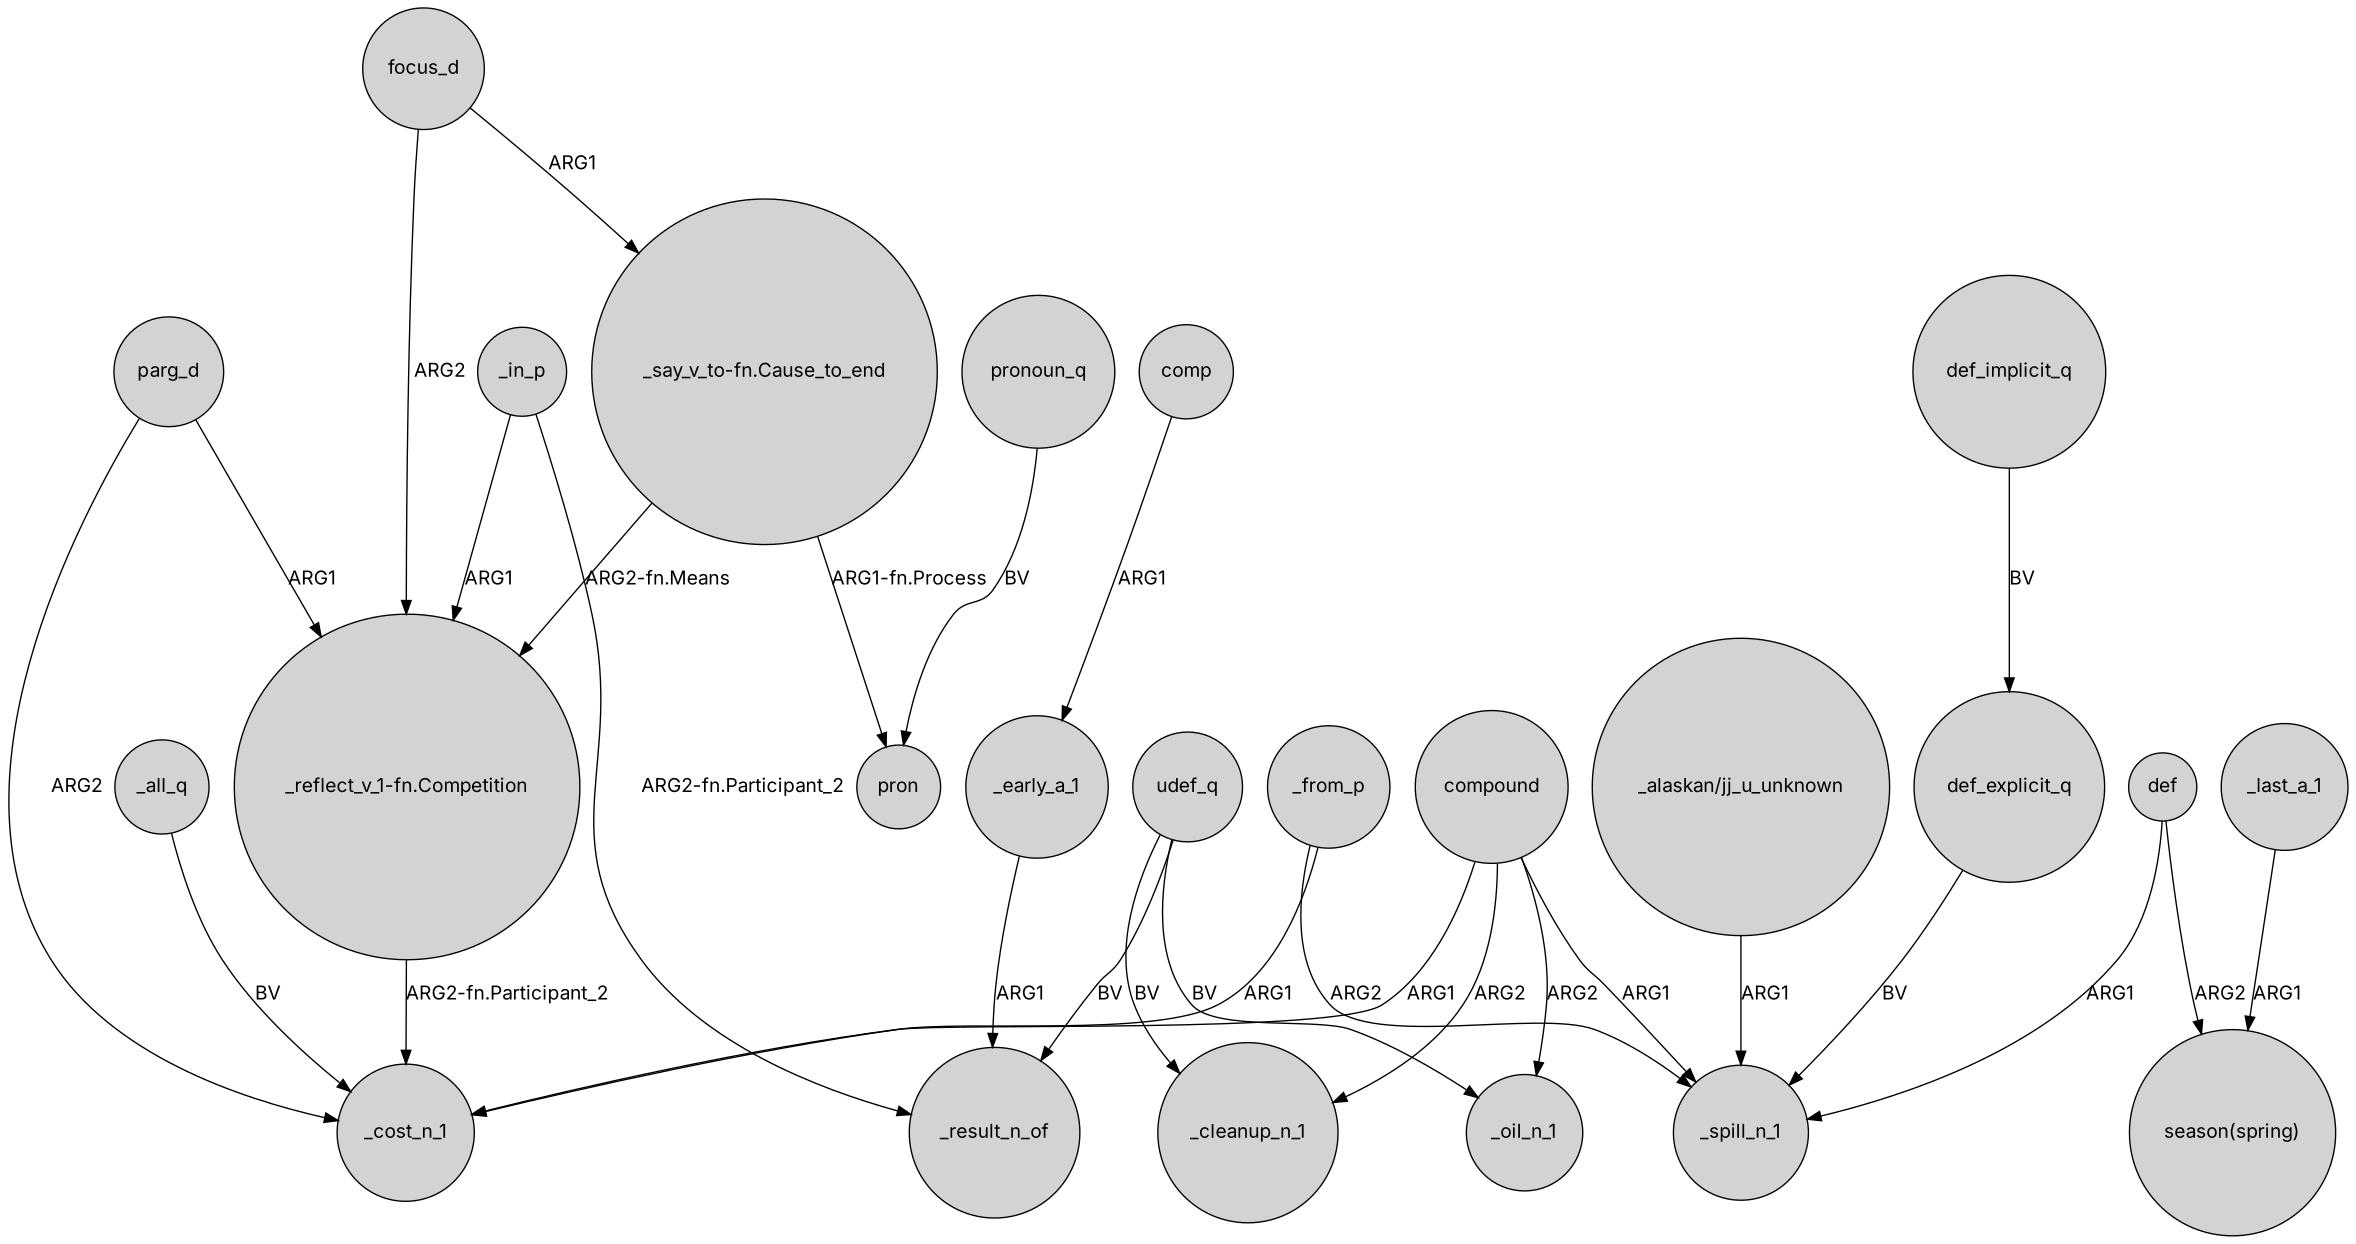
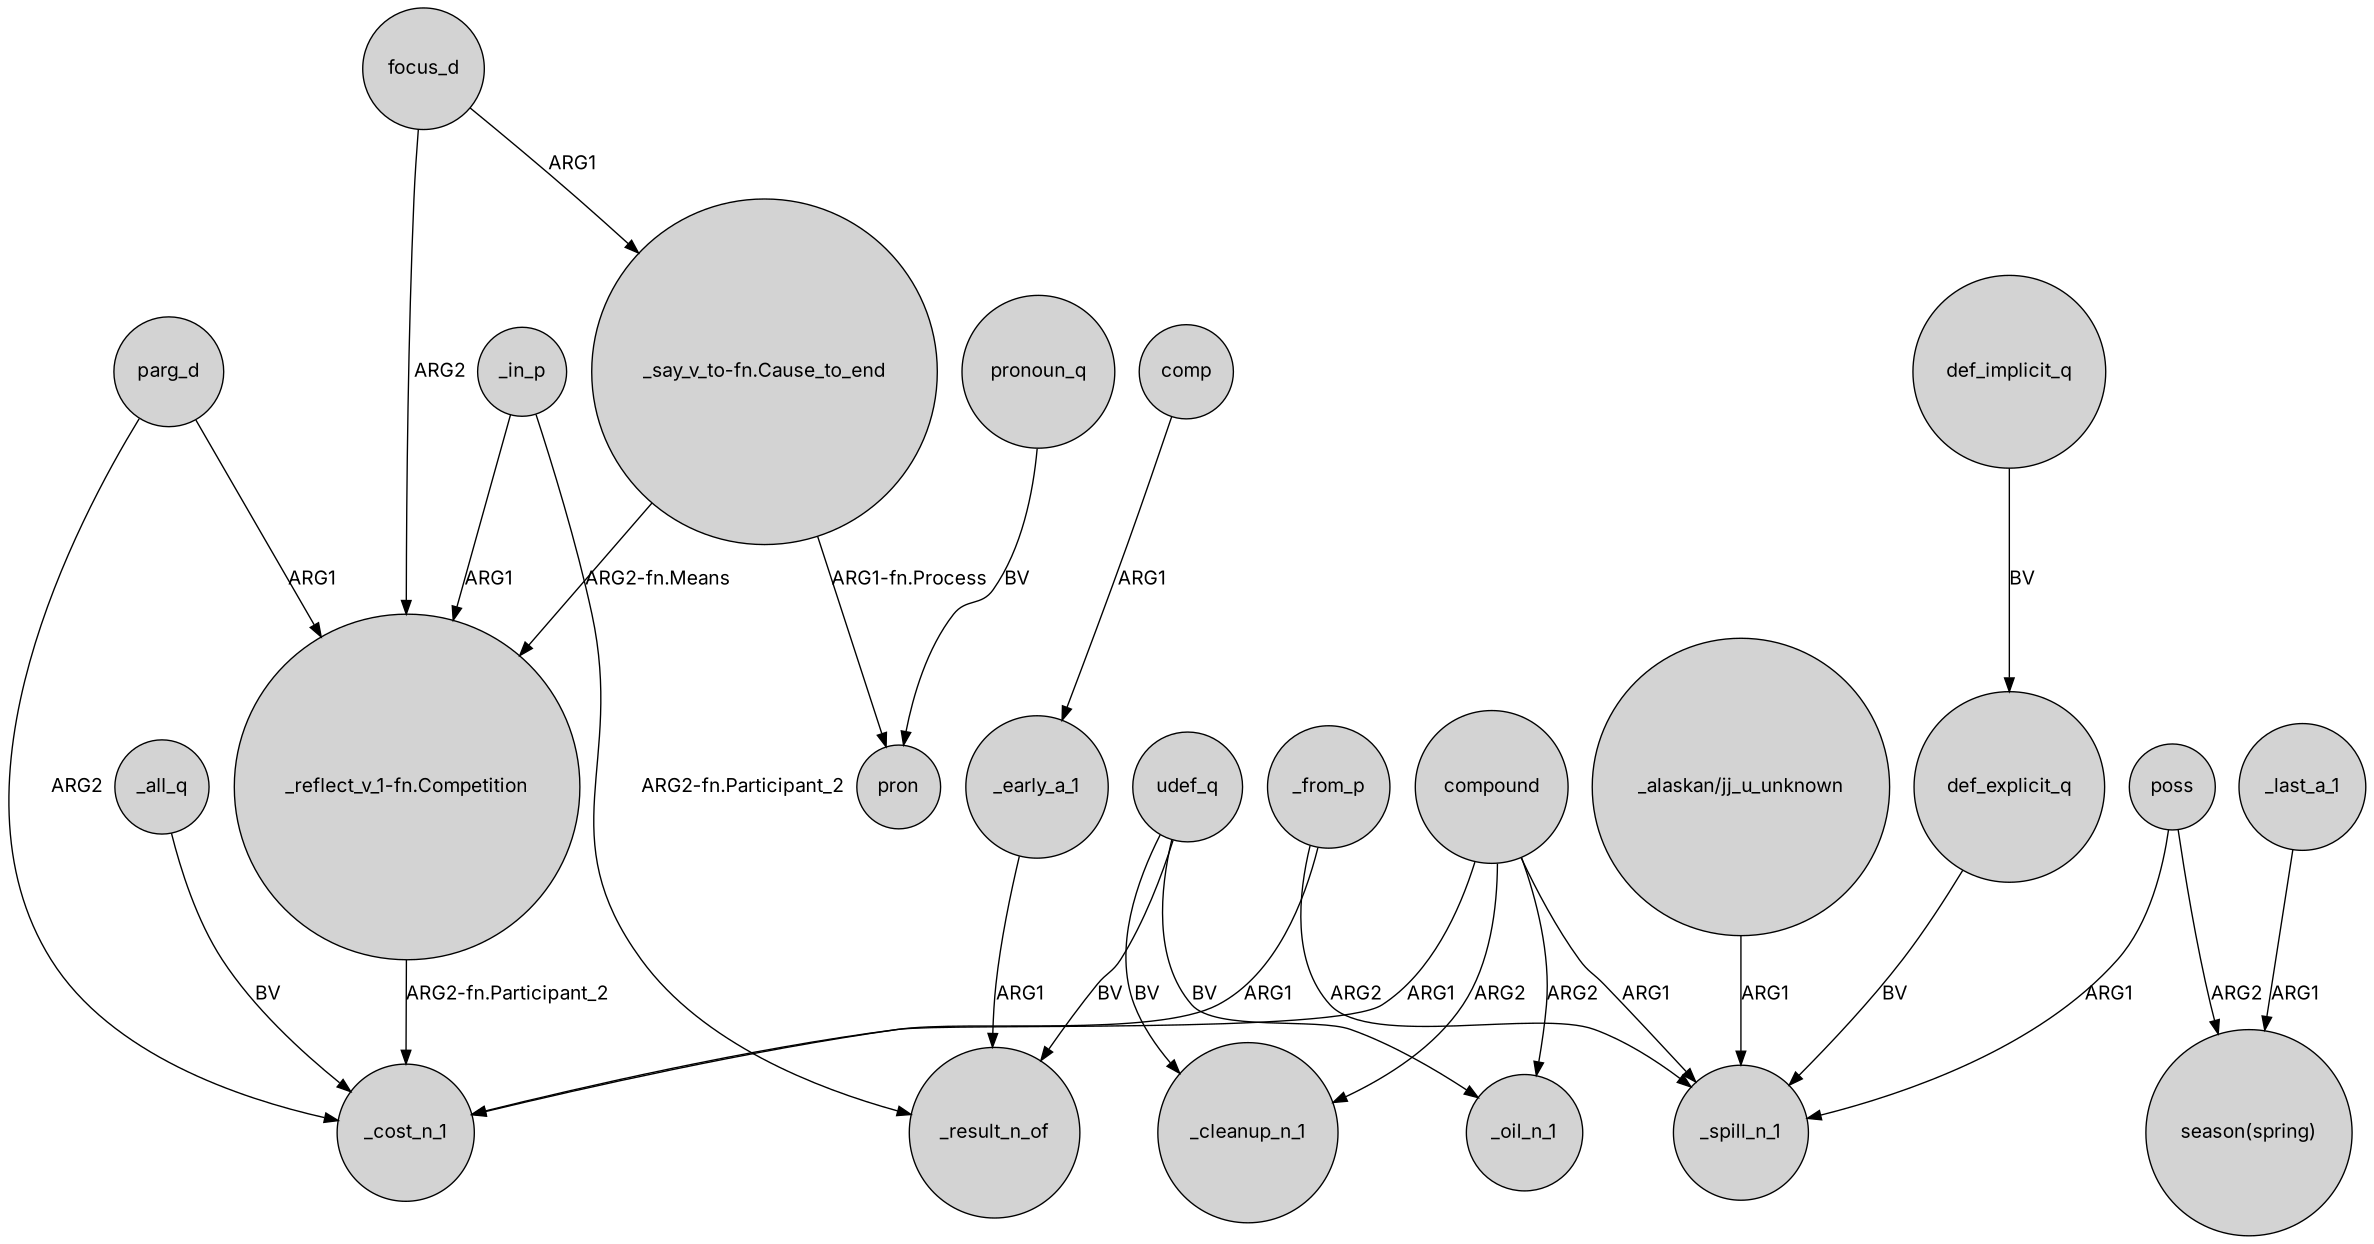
(2163, 787) -> (2172, 787)
